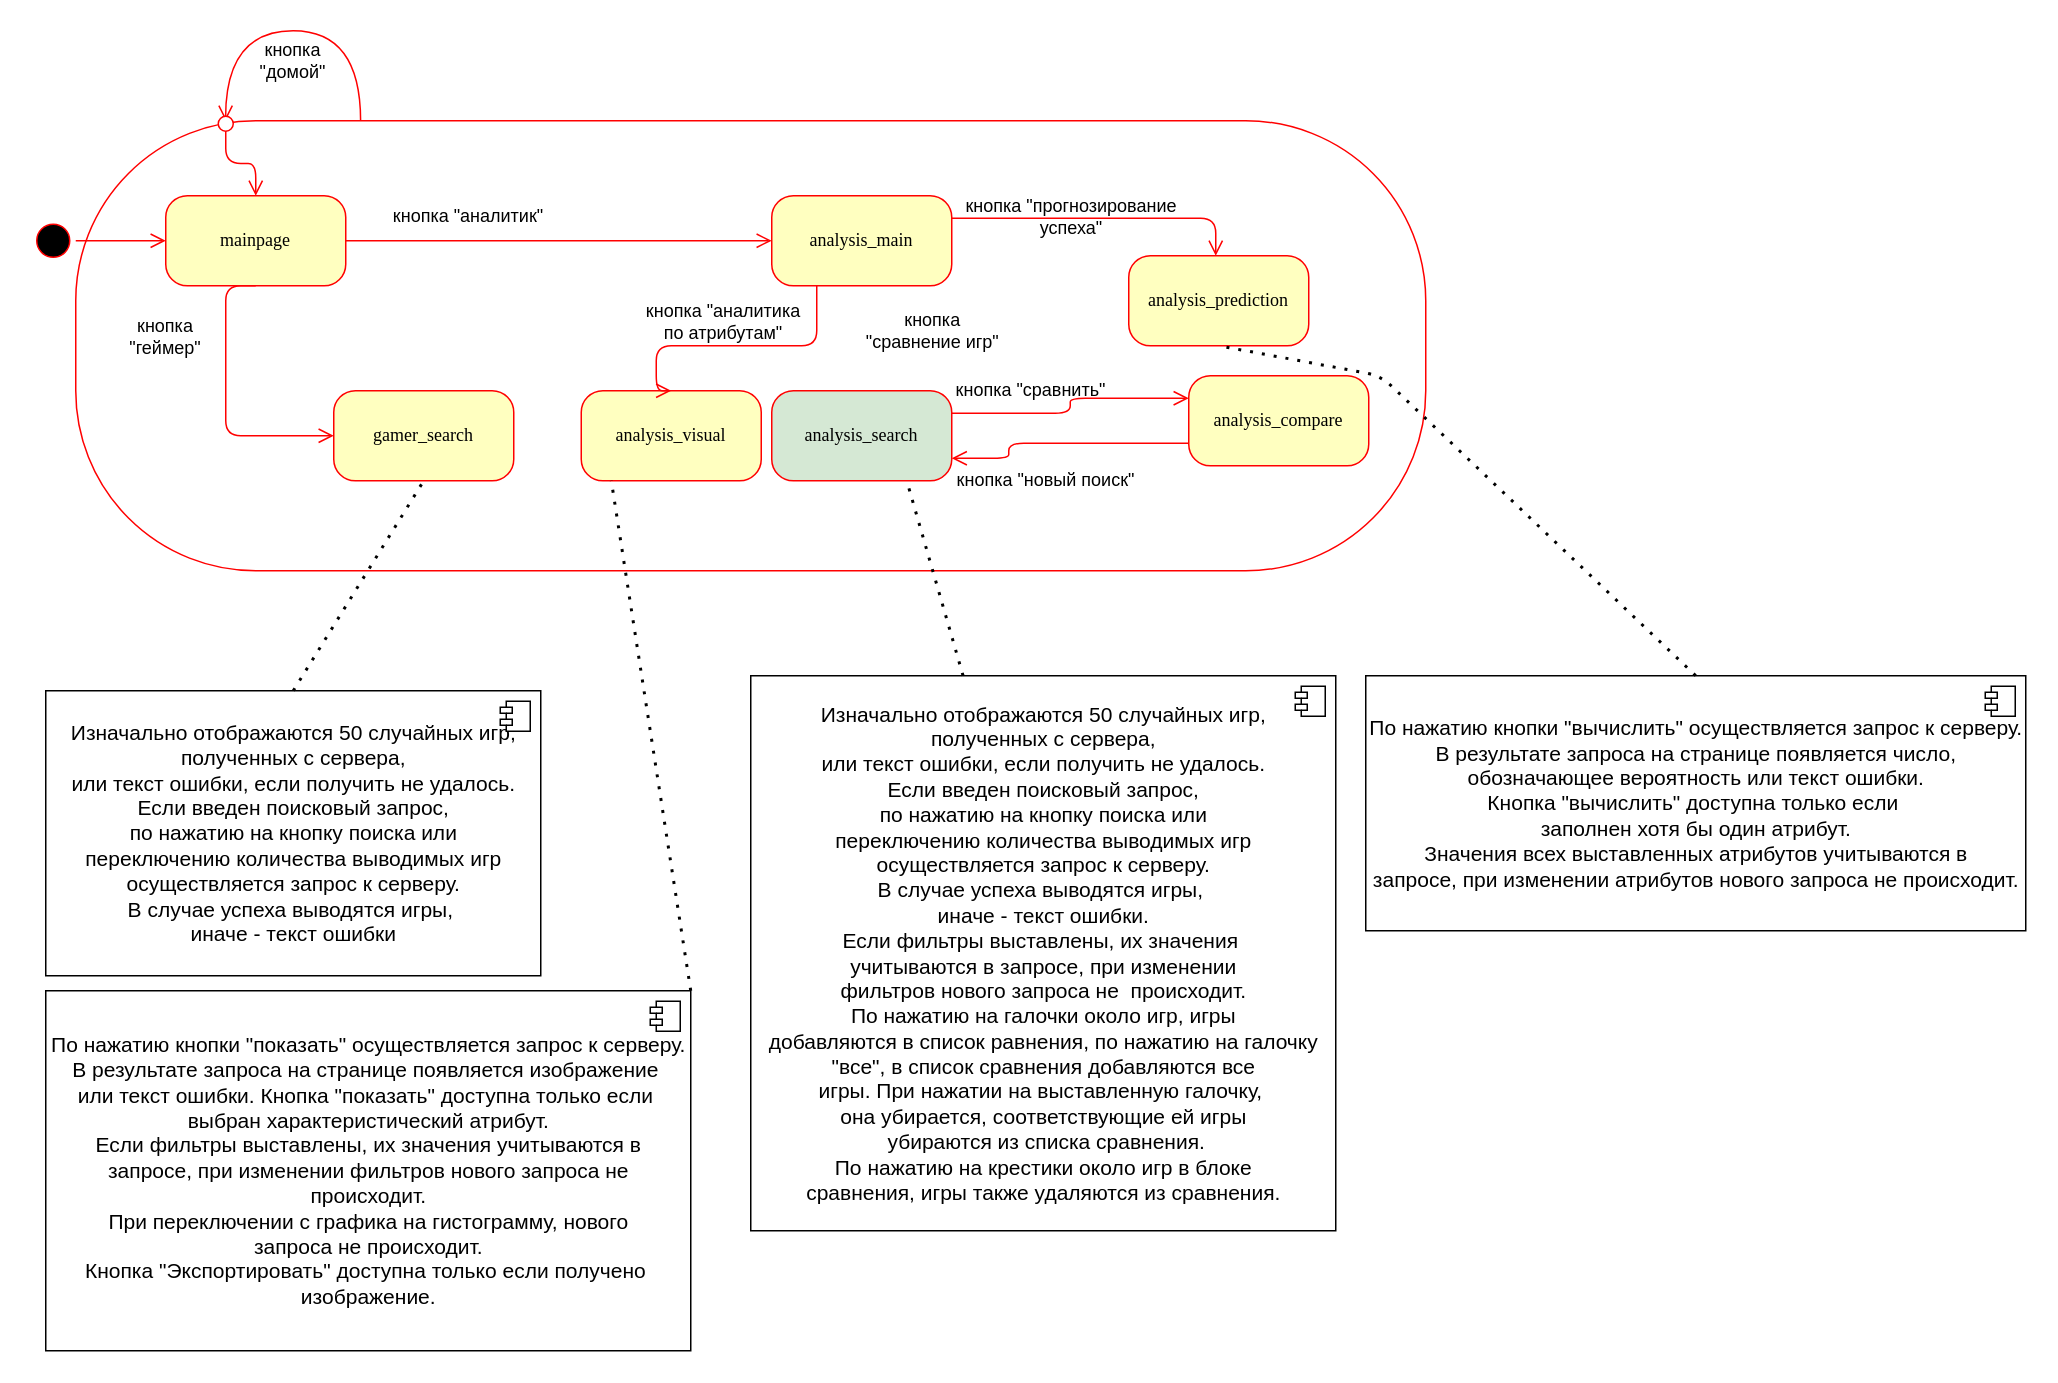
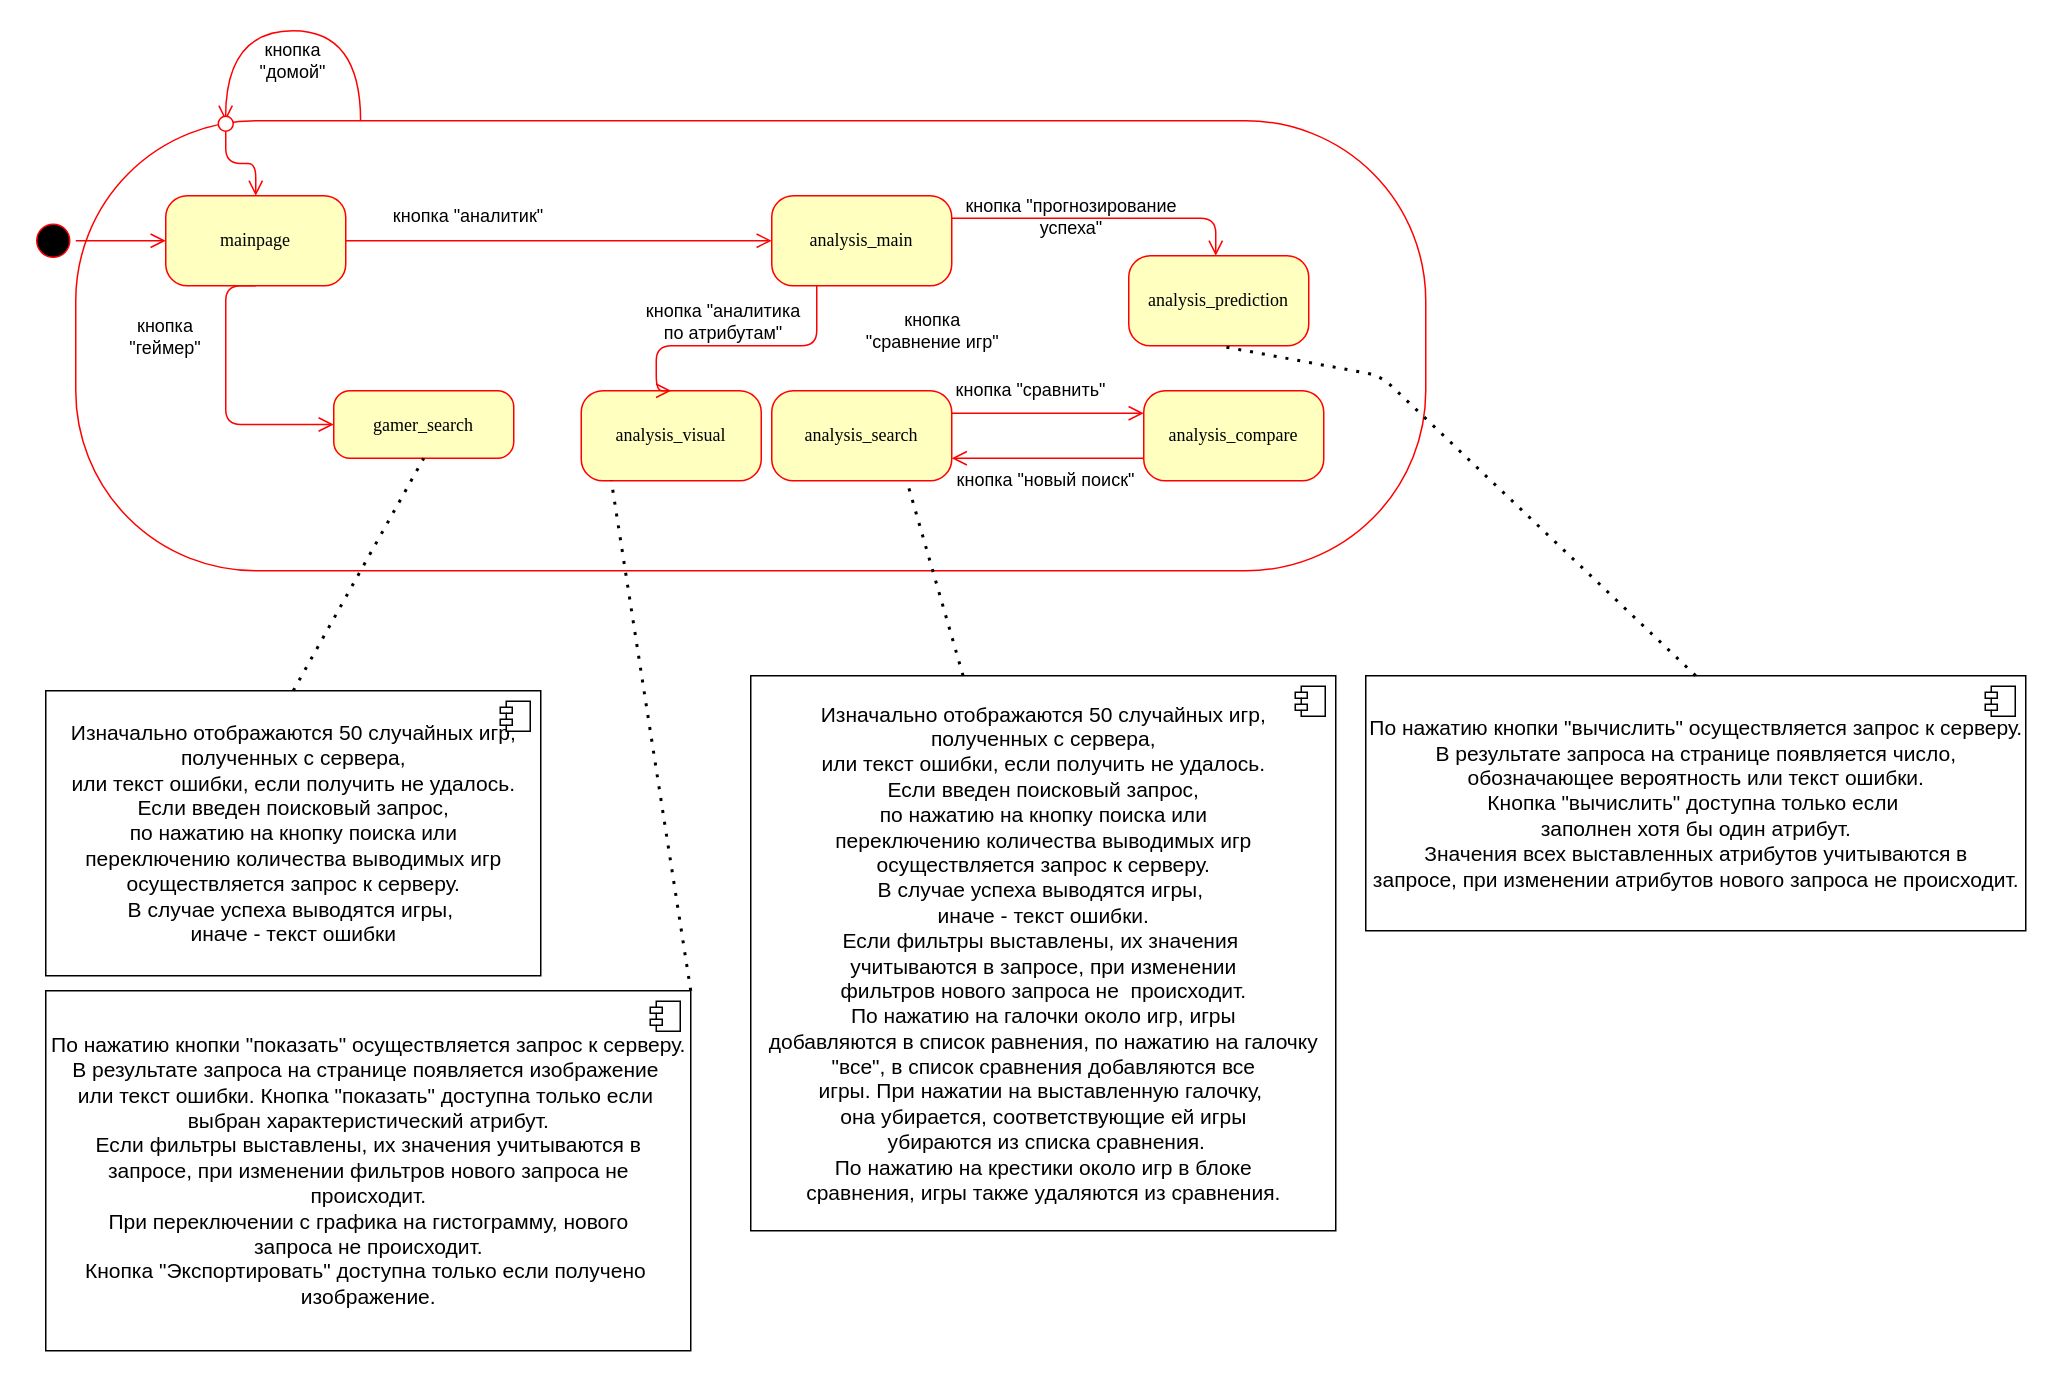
(1279, 421) -> (1234, 436)
(424, 436) -> (424, 425)
(862, 436) -> (862, 436)
